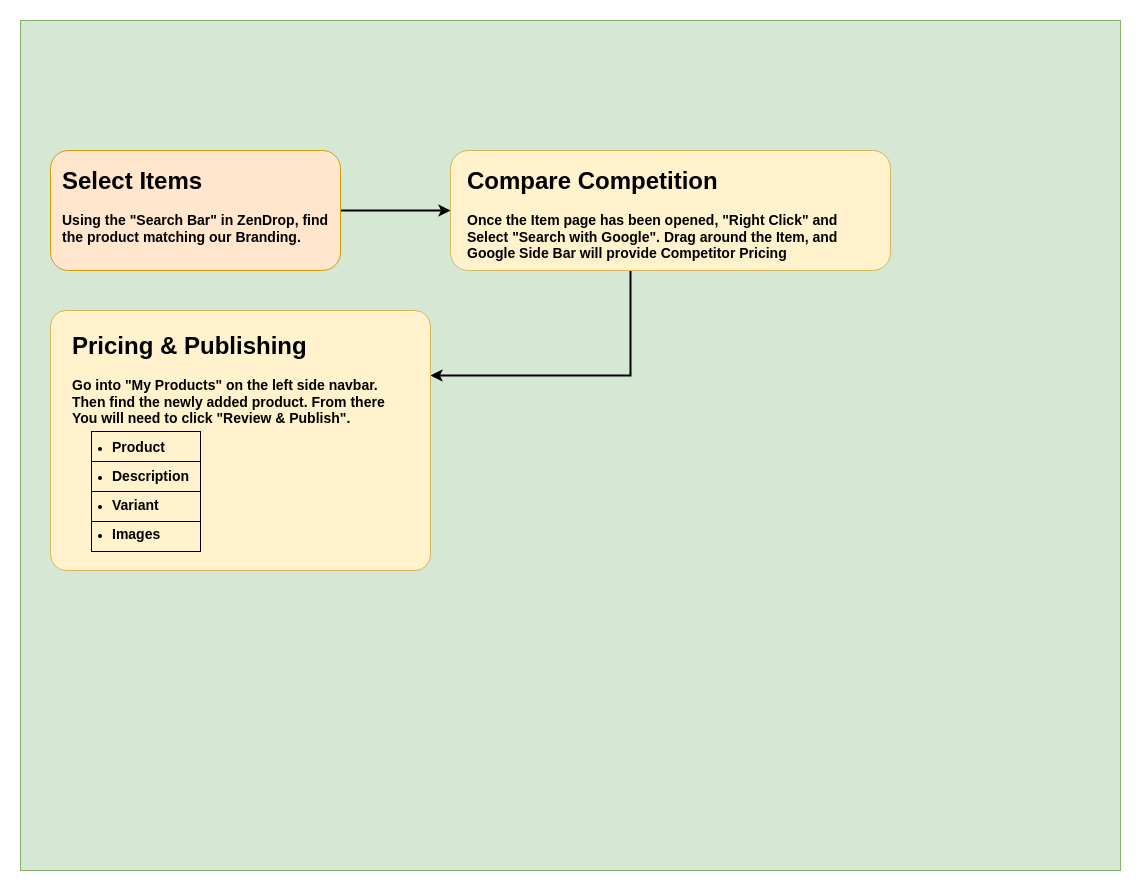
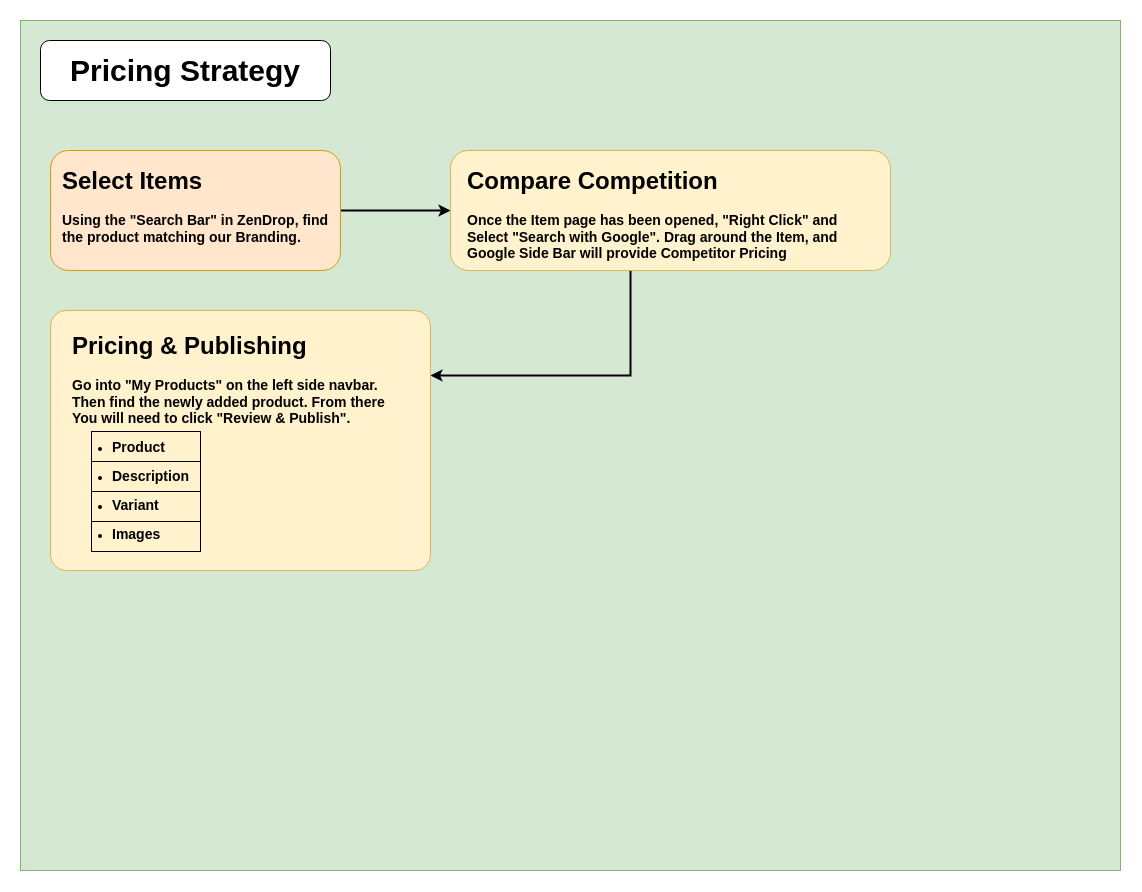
none -> (186, 71)
